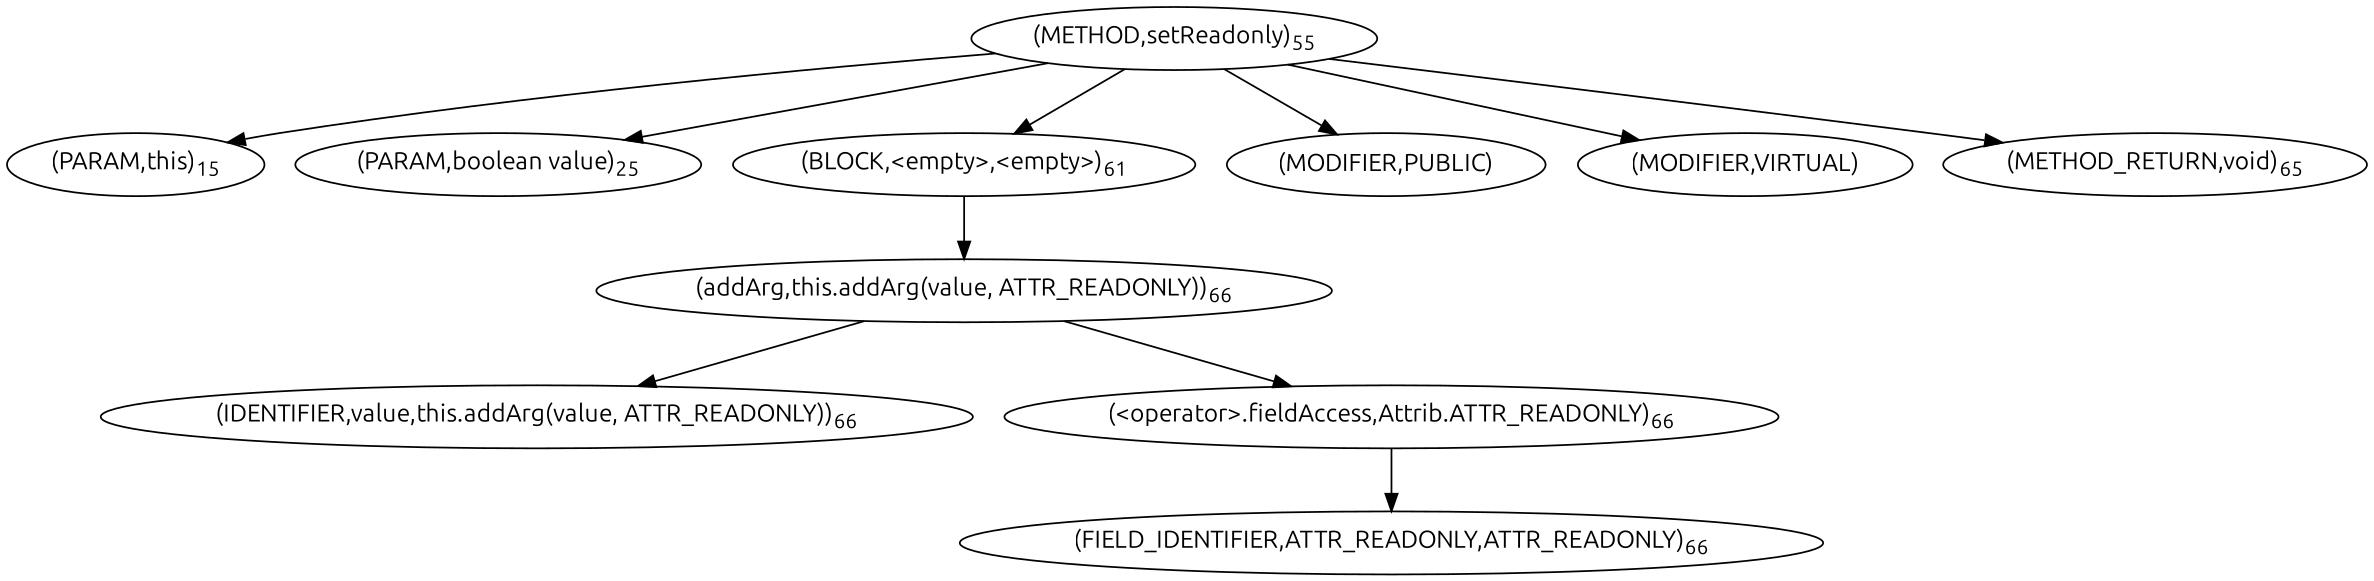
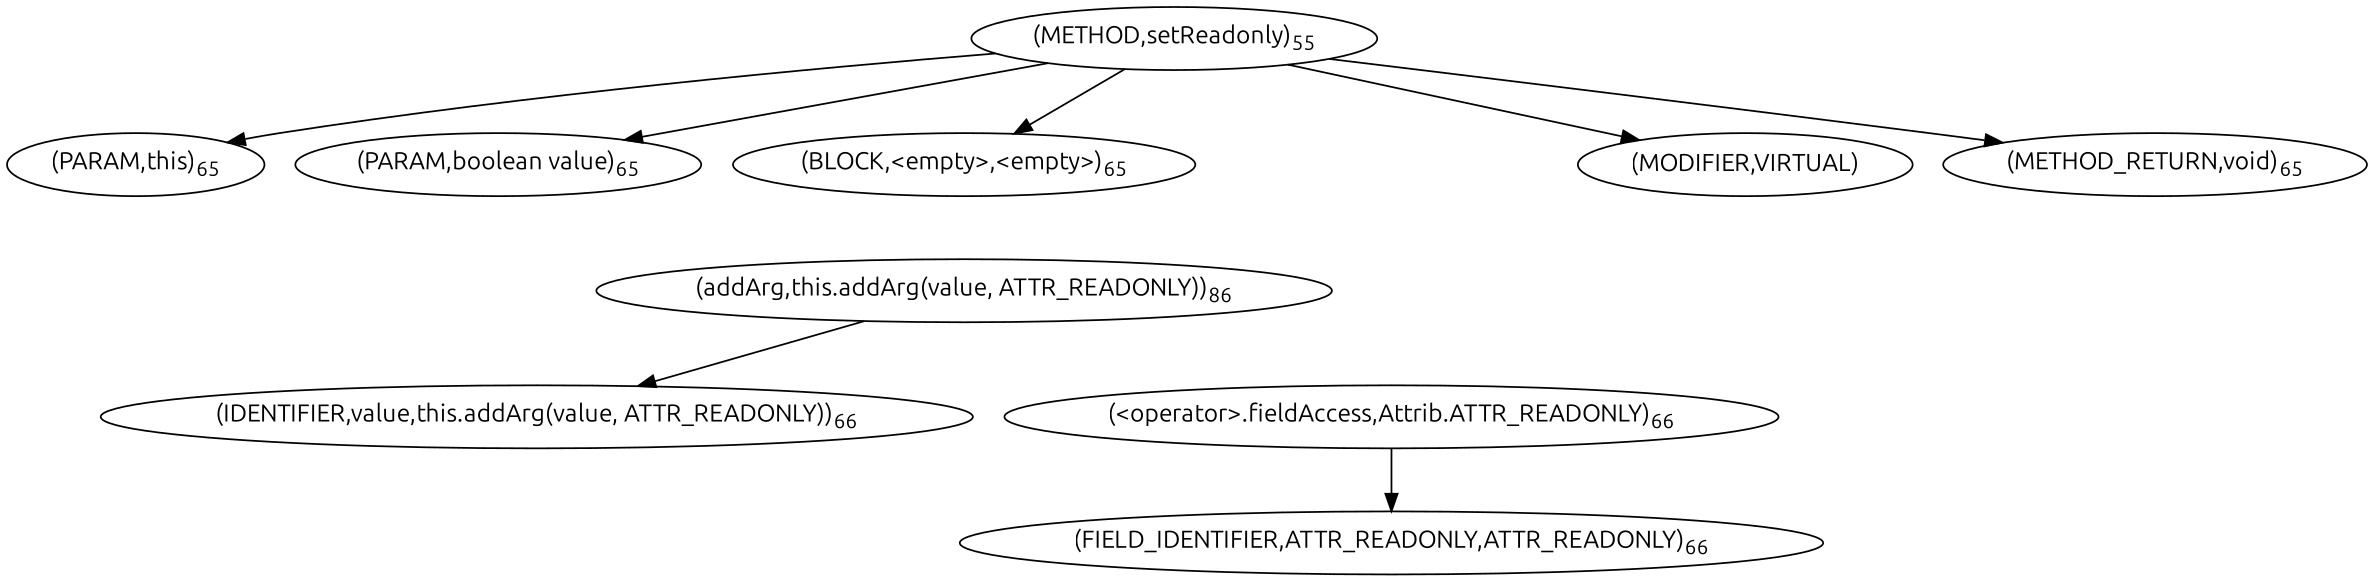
(208, 162) -> (208, 162)
(628, 162) -> (628, 162)
(1116, 162) -> (1116, 162)
(1386, 165) -> none
(964, 219) -> none
(1221, 288) -> (1221, 288)
(1169, 351) -> none
